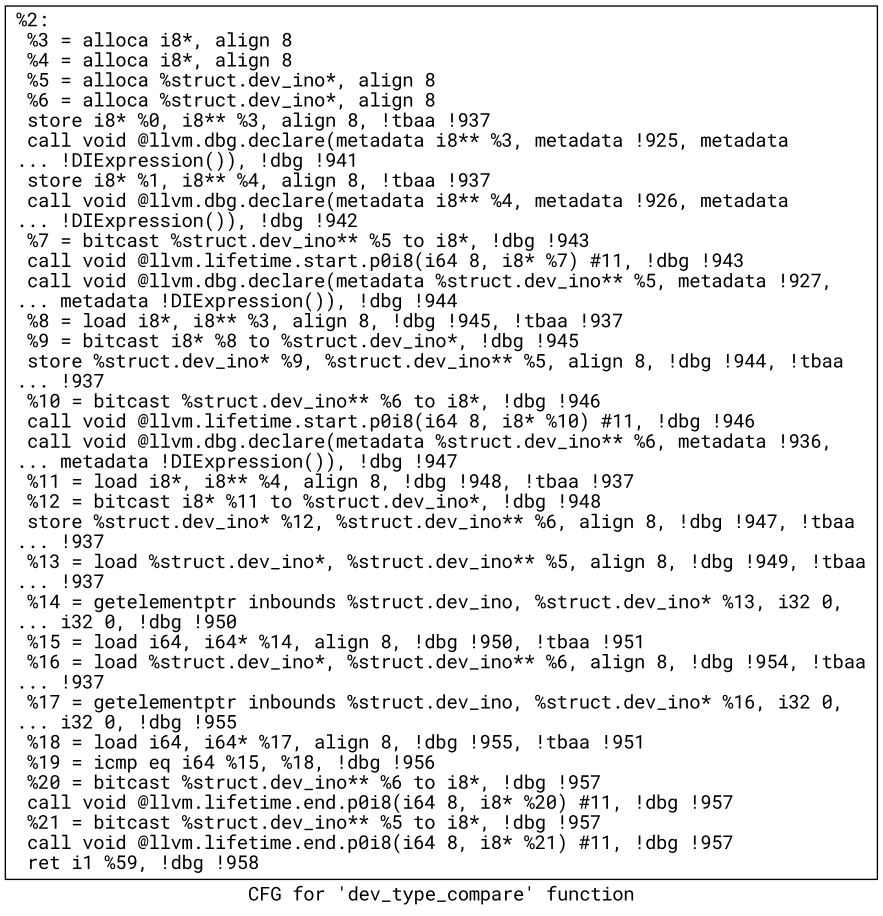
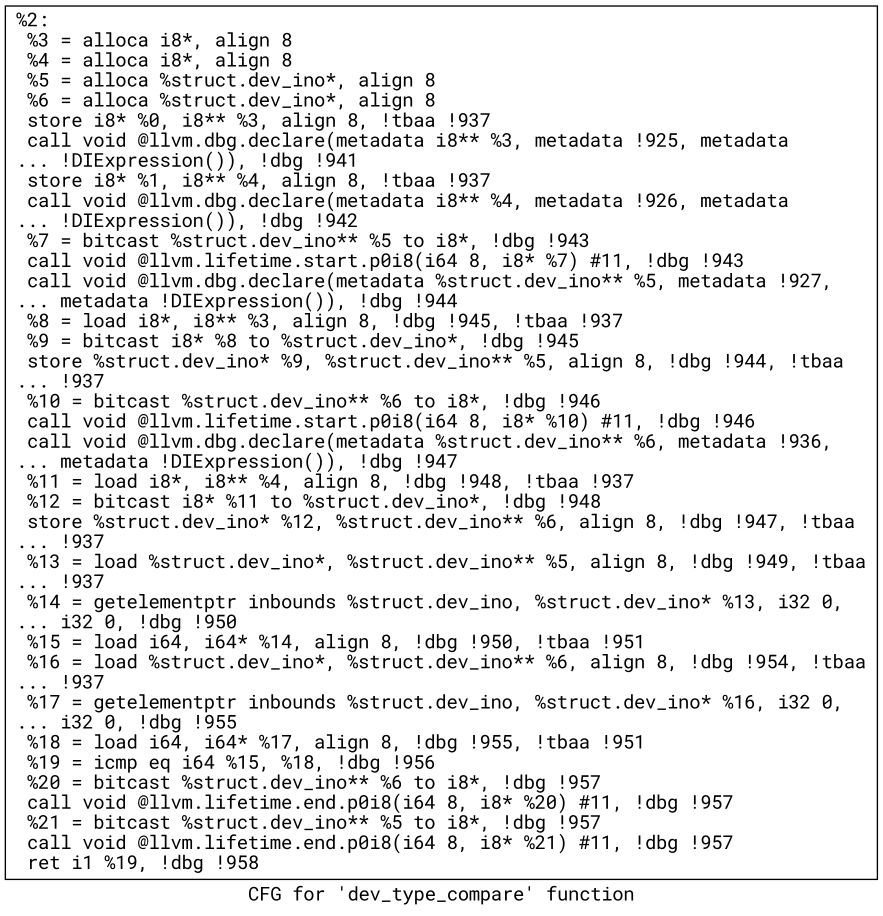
(138, 863) -> (138, 863)
